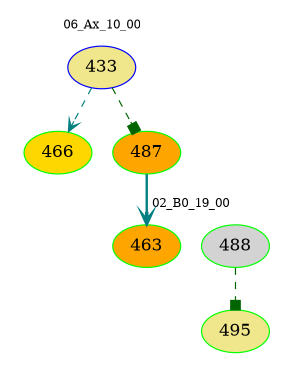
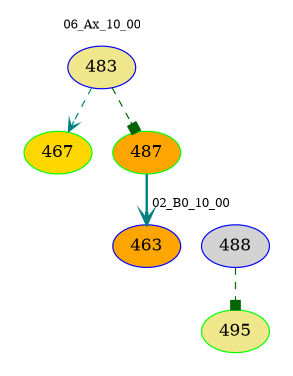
(102, 67) -> (102, 67)
(58, 153) -> (58, 153)
(191, 204) -> (191, 204)
(147, 246) -> (147, 246)
(235, 246) -> (235, 246)
